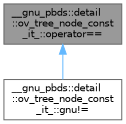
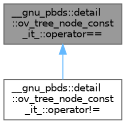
(63, 100) -> (63, 100)
